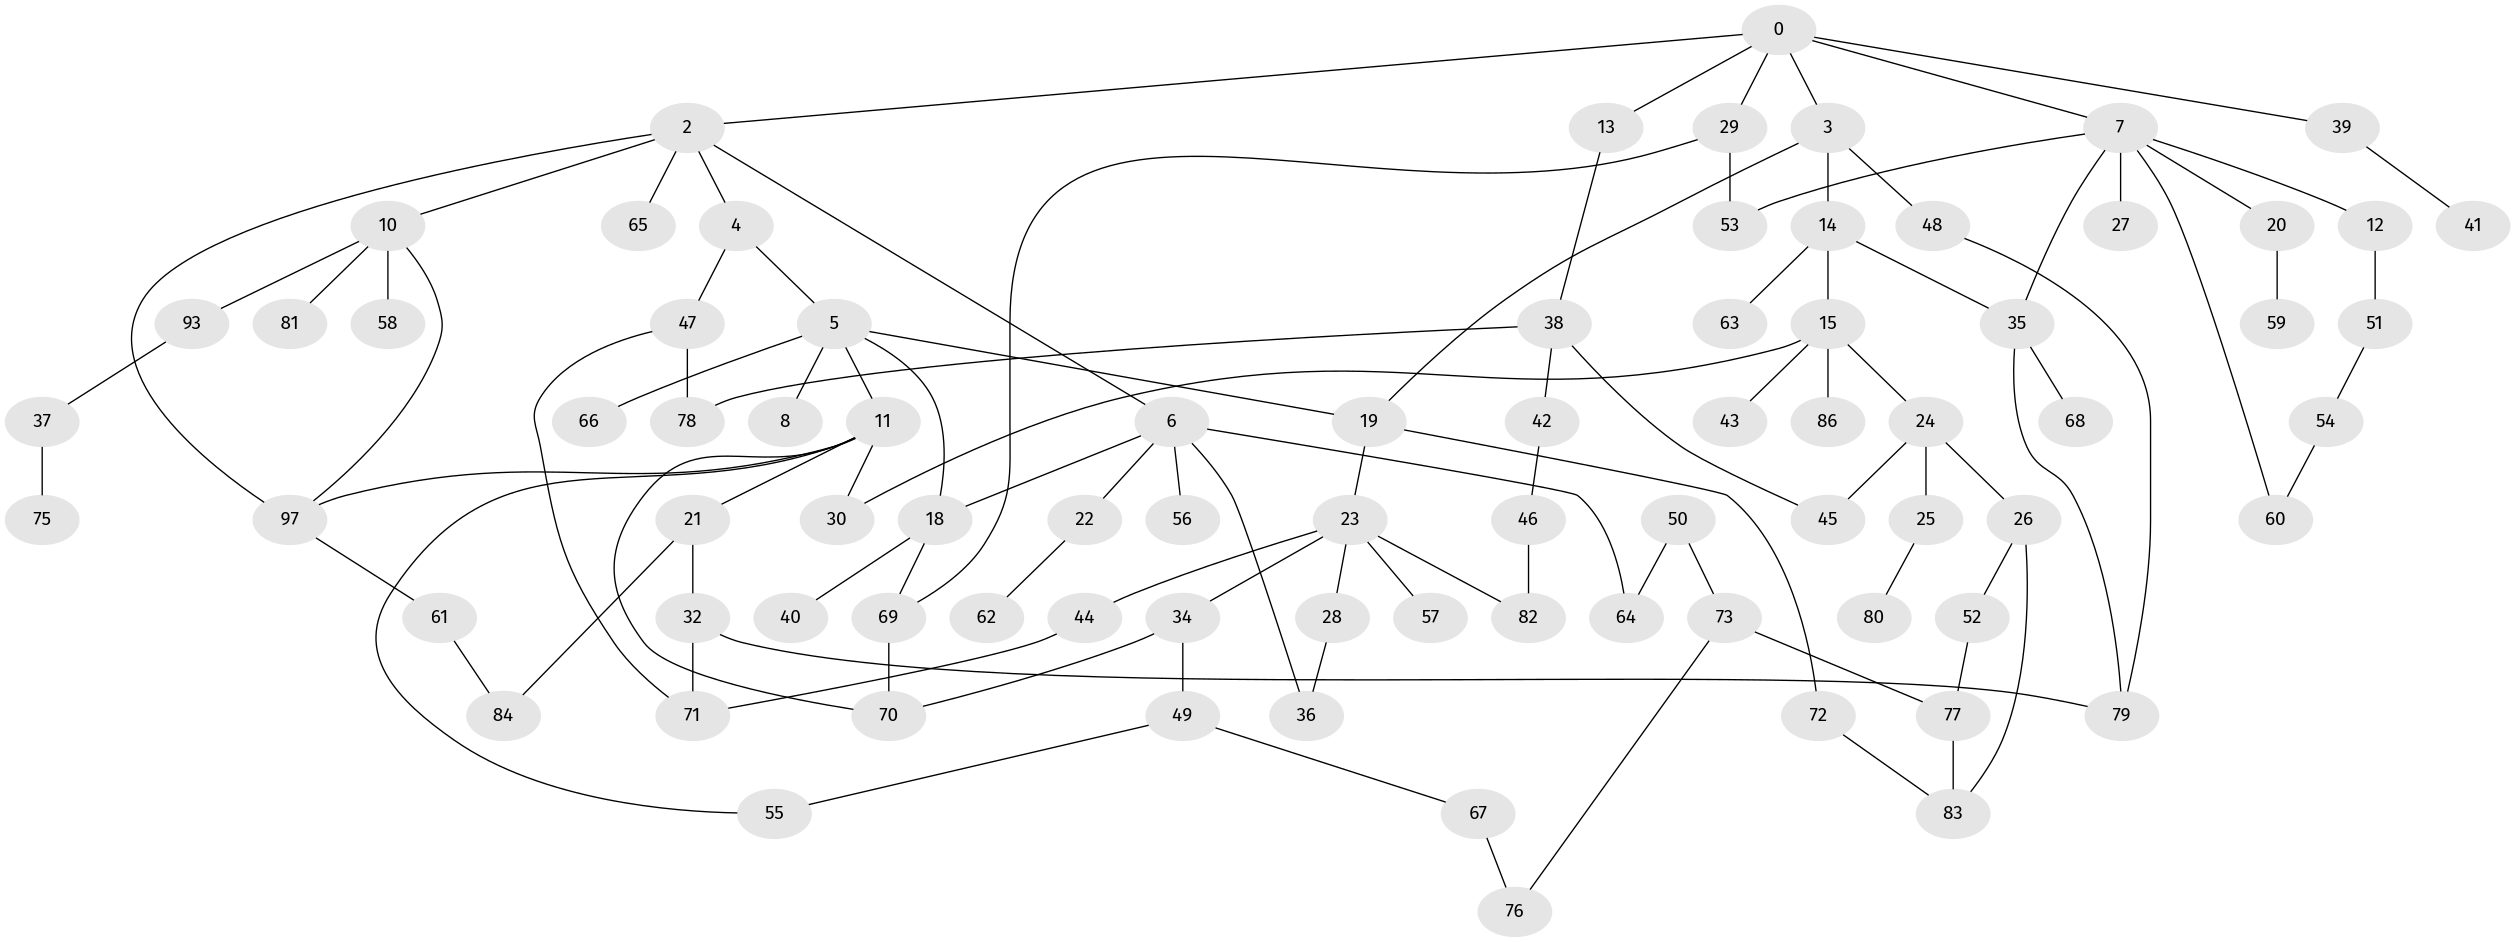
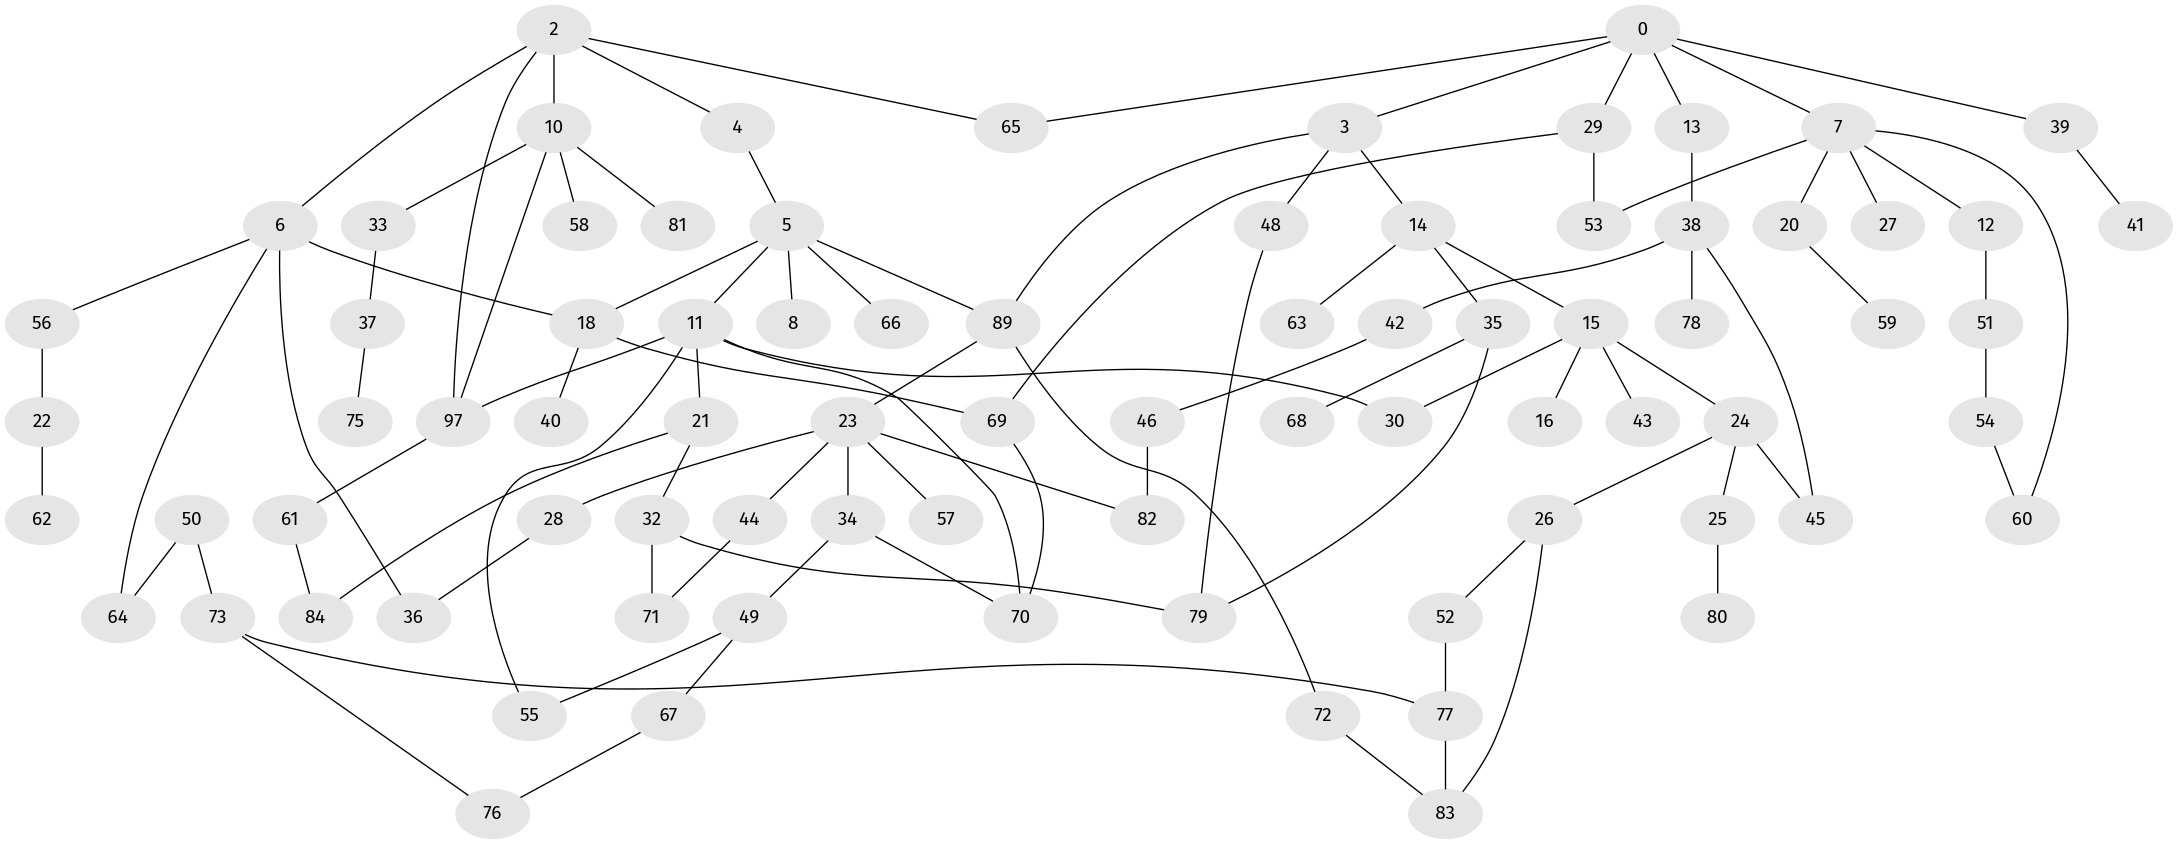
(1233, 79) -> (1327, 79)
(2061, 223) -> none
(192, 324) -> (378, 226)
(687, 324) -> none
(1369, 422) -> (1003, 324)
(1828, 422) -> (1545, 422)
(1128, 471) -> (42, 373)
